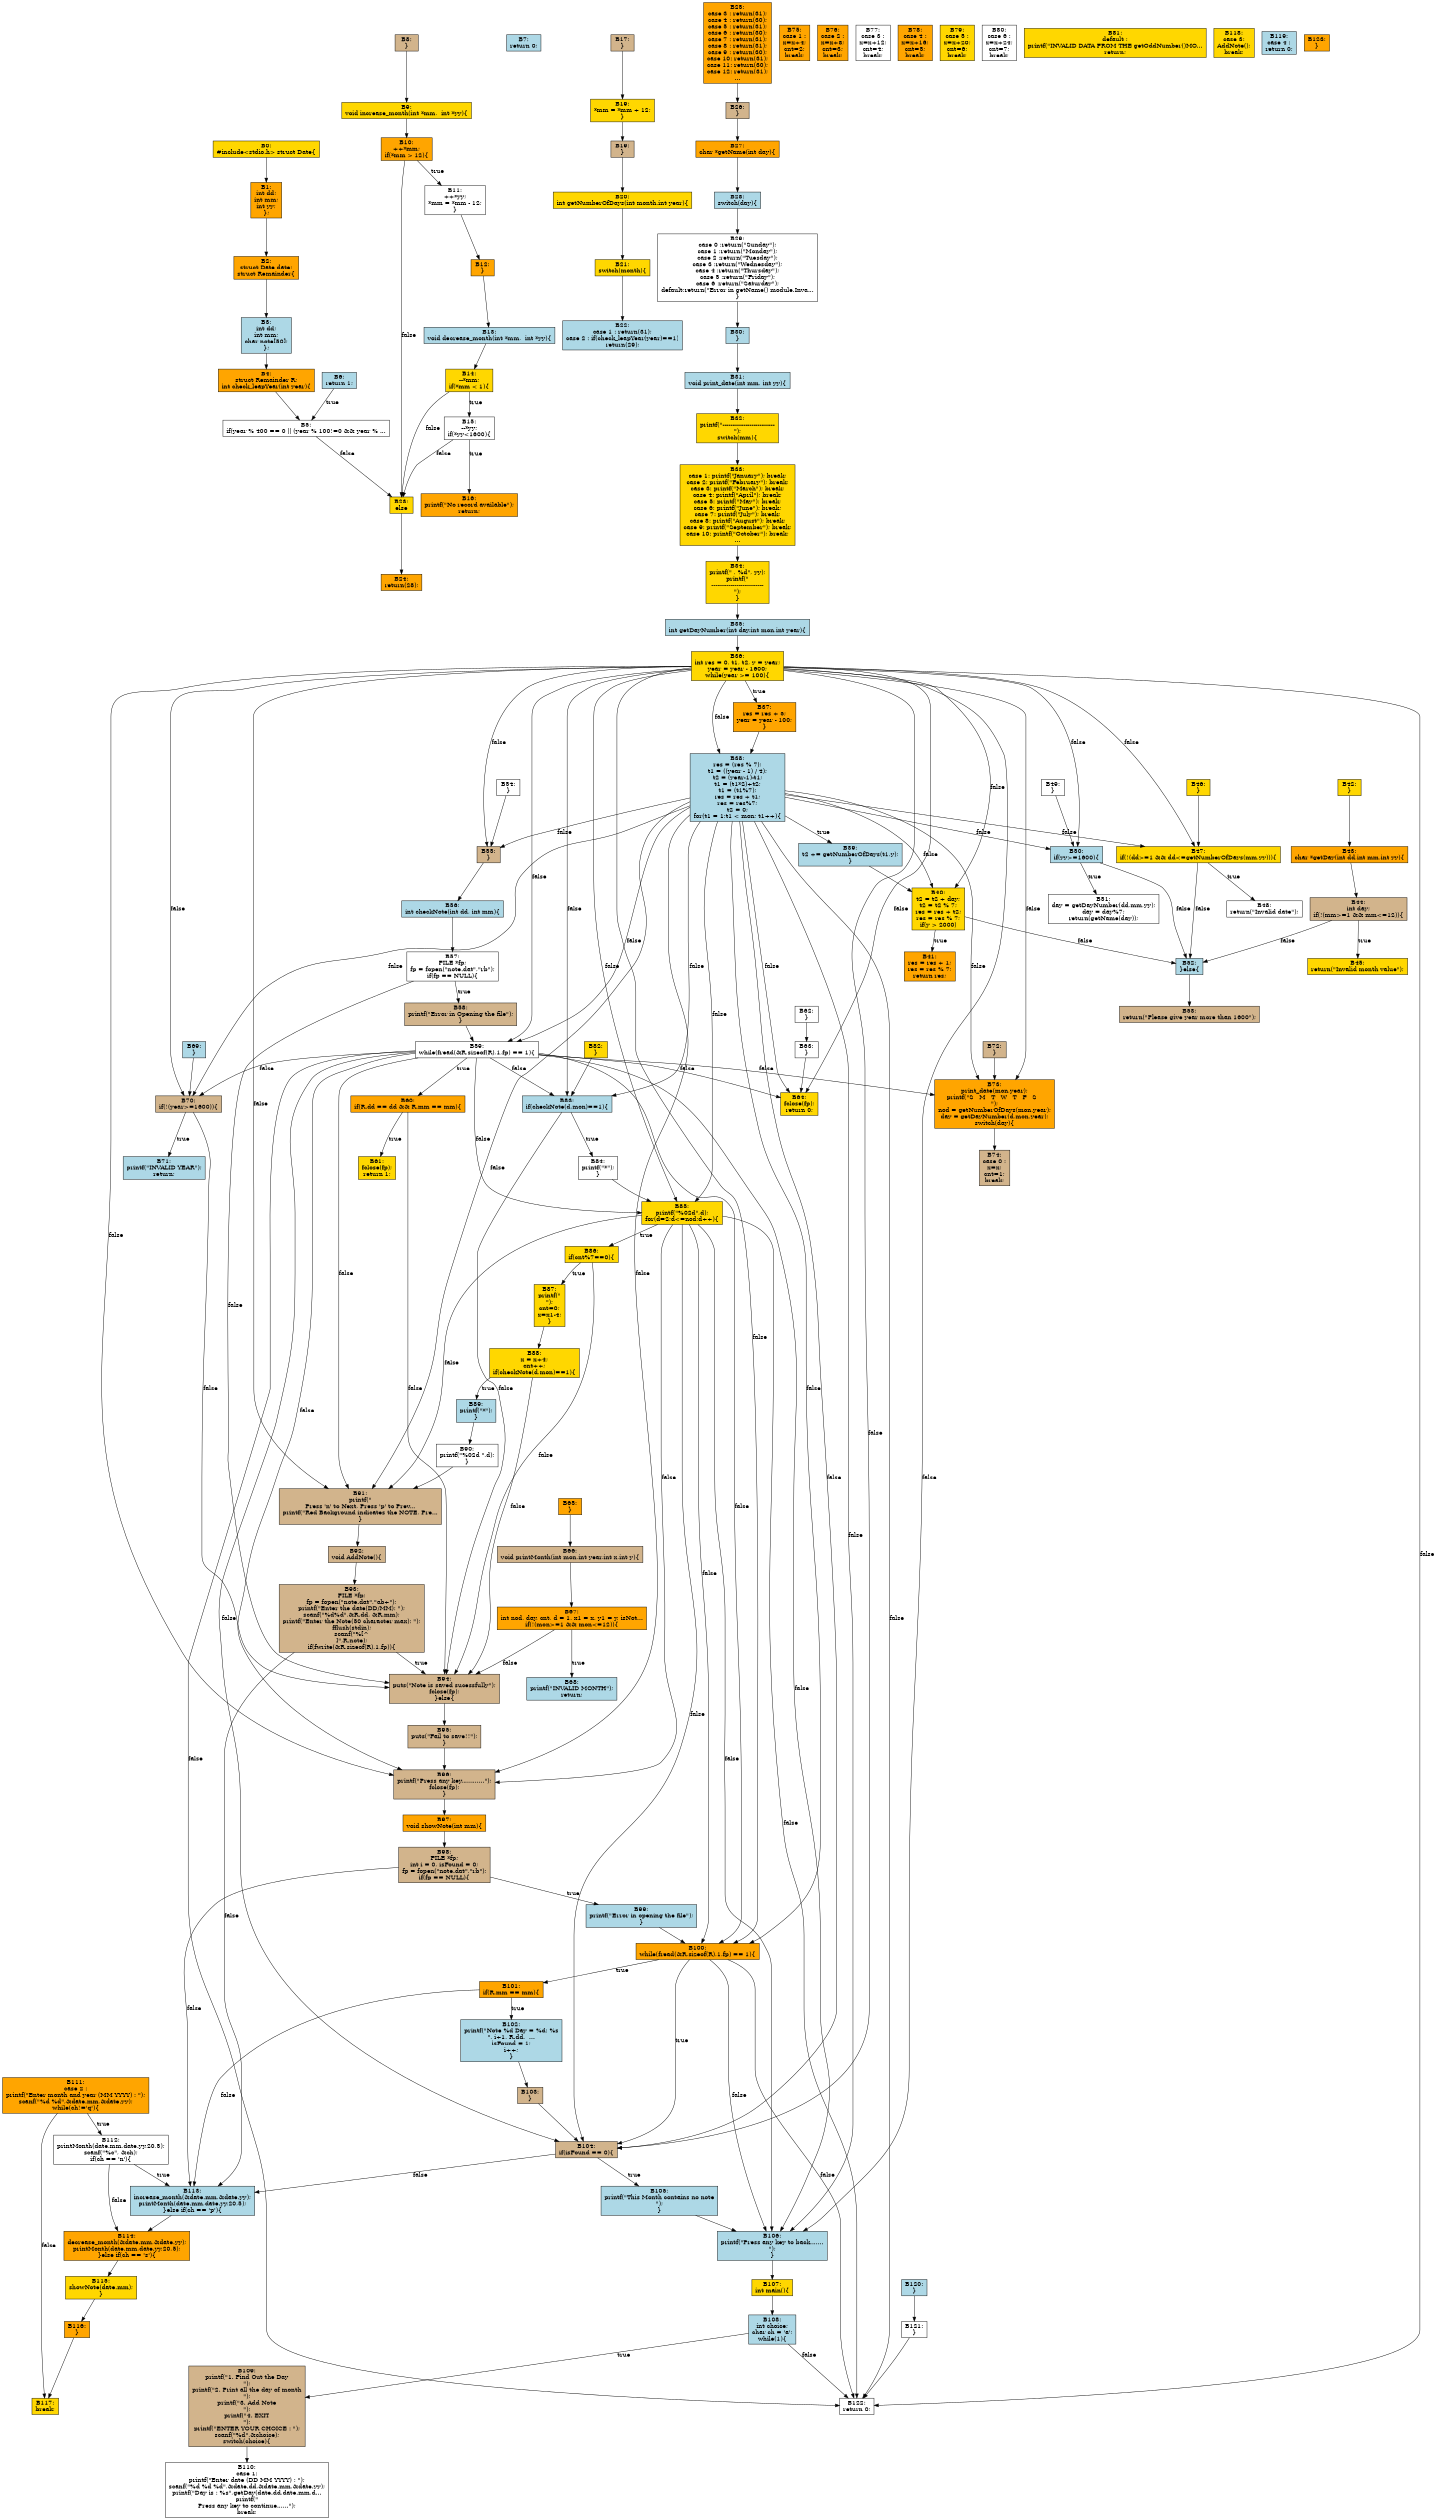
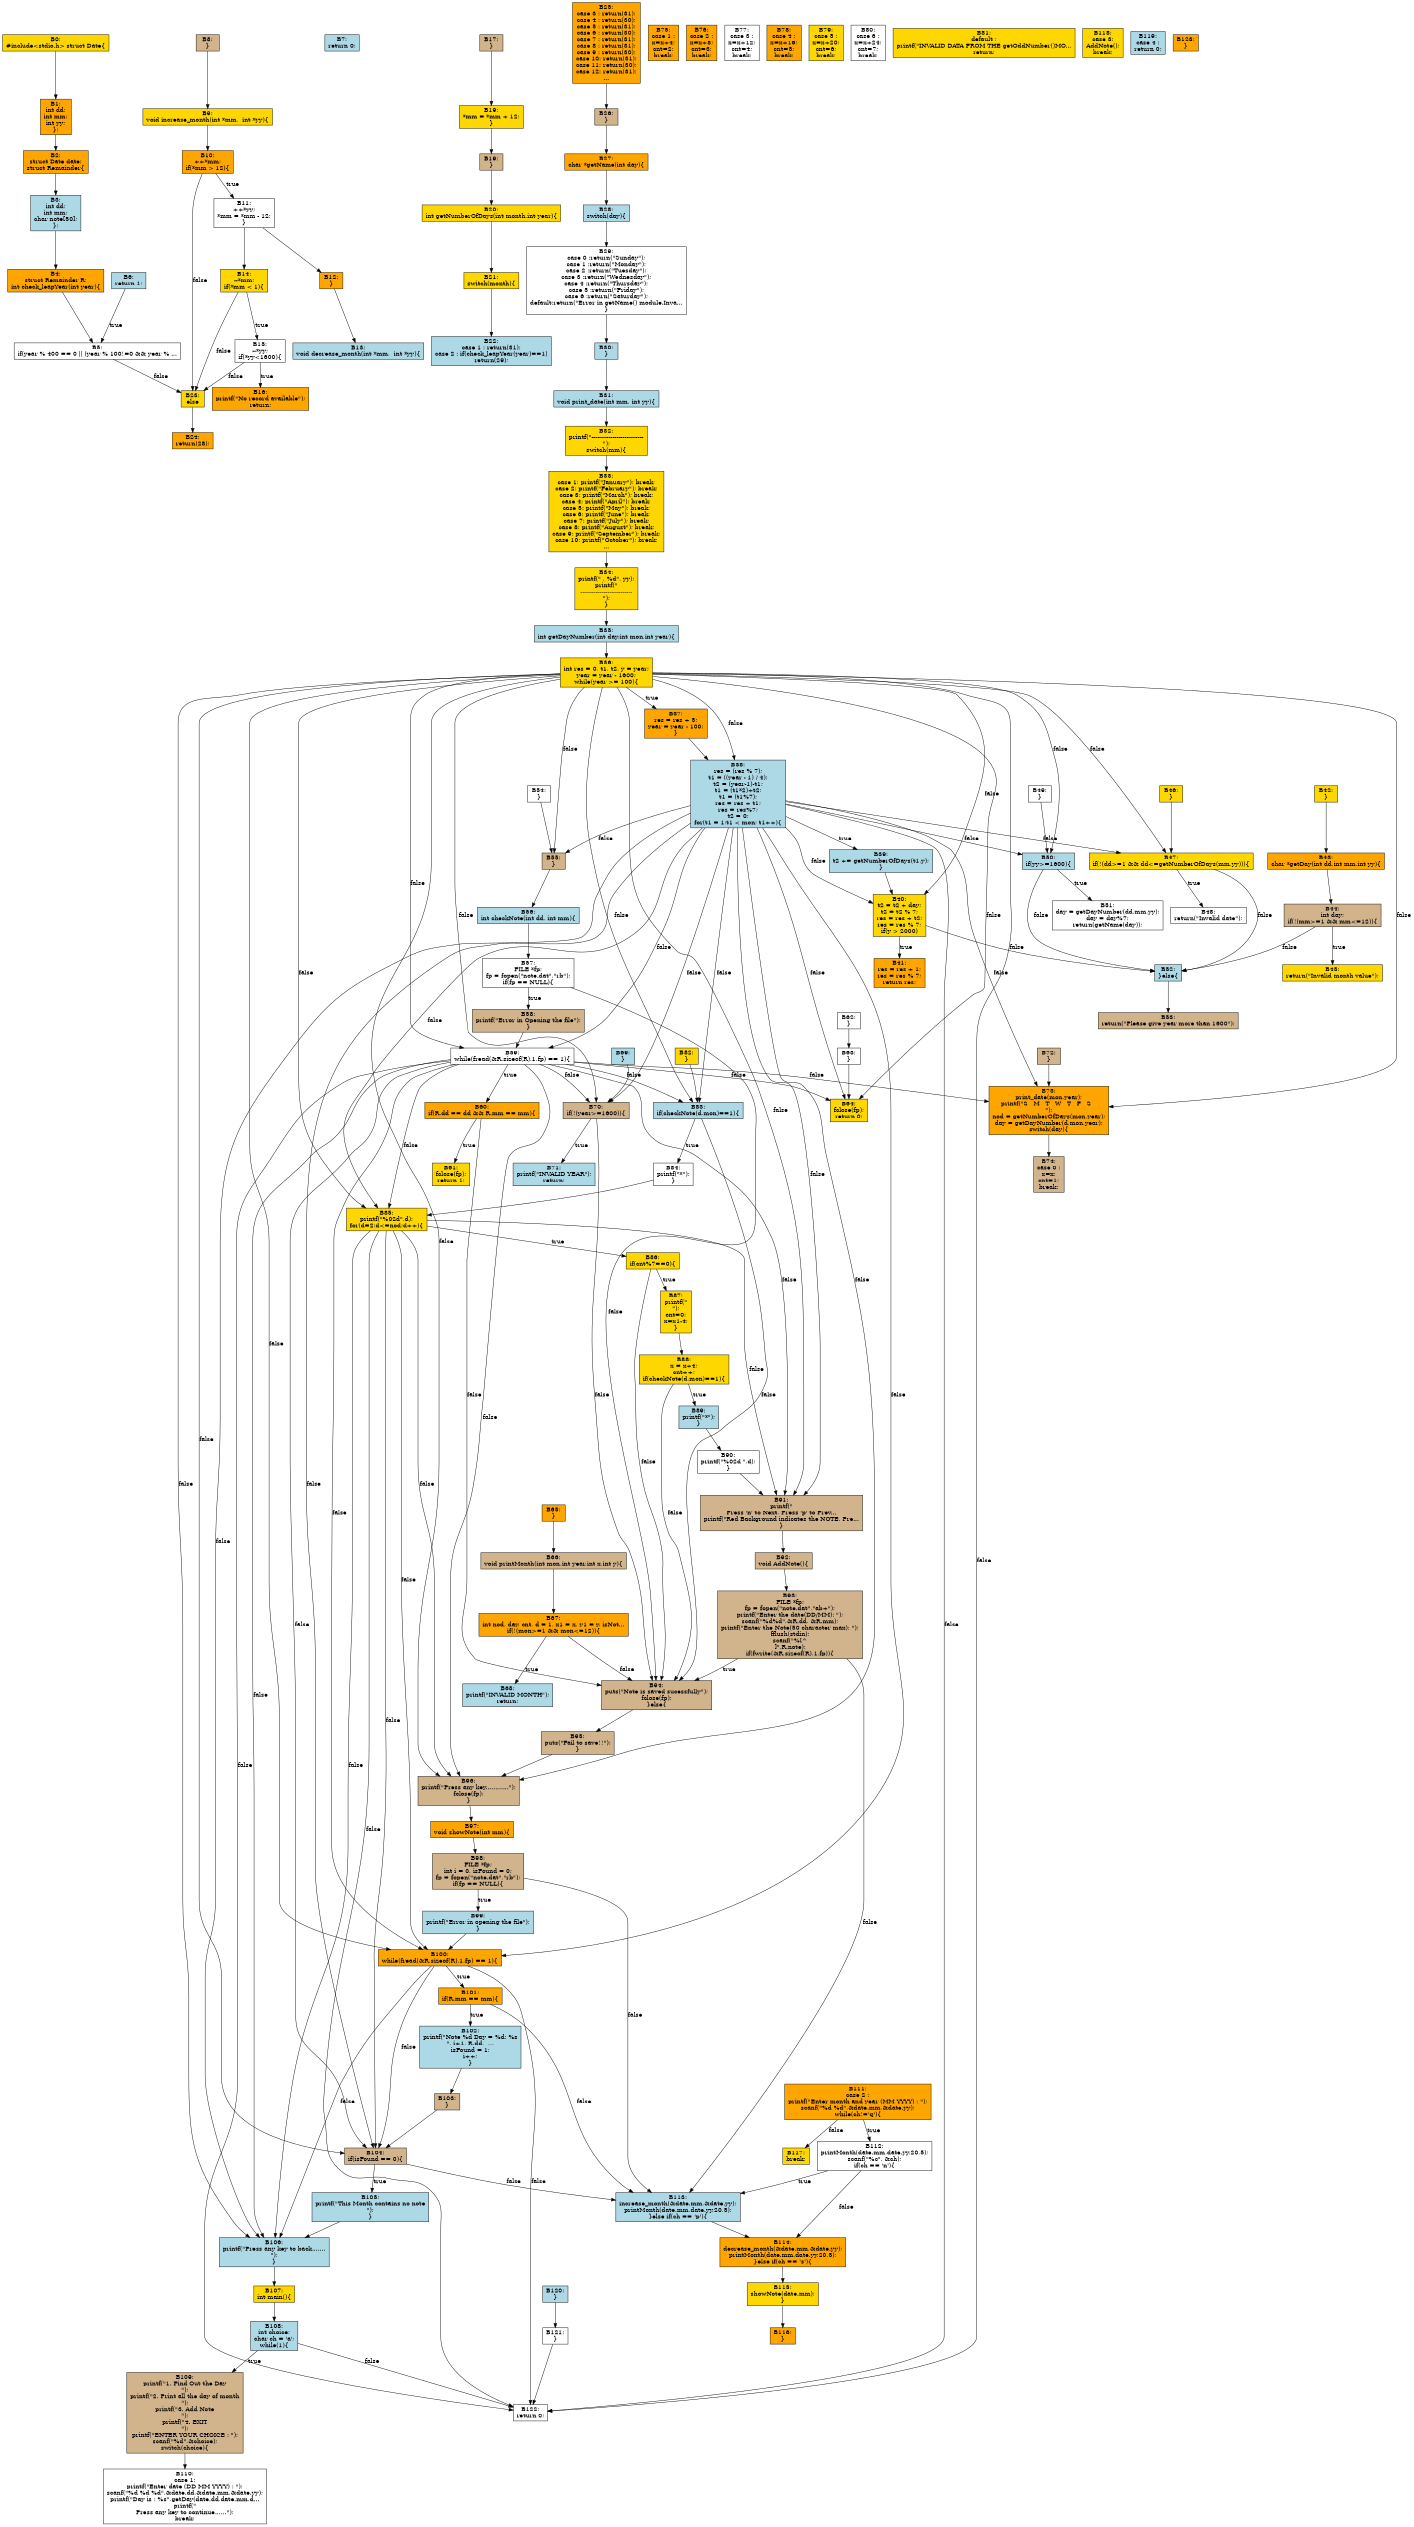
(481, 354) -> (244, 246)
(682, 2041) -> (409, 2047)
(62, 2366) -> none
